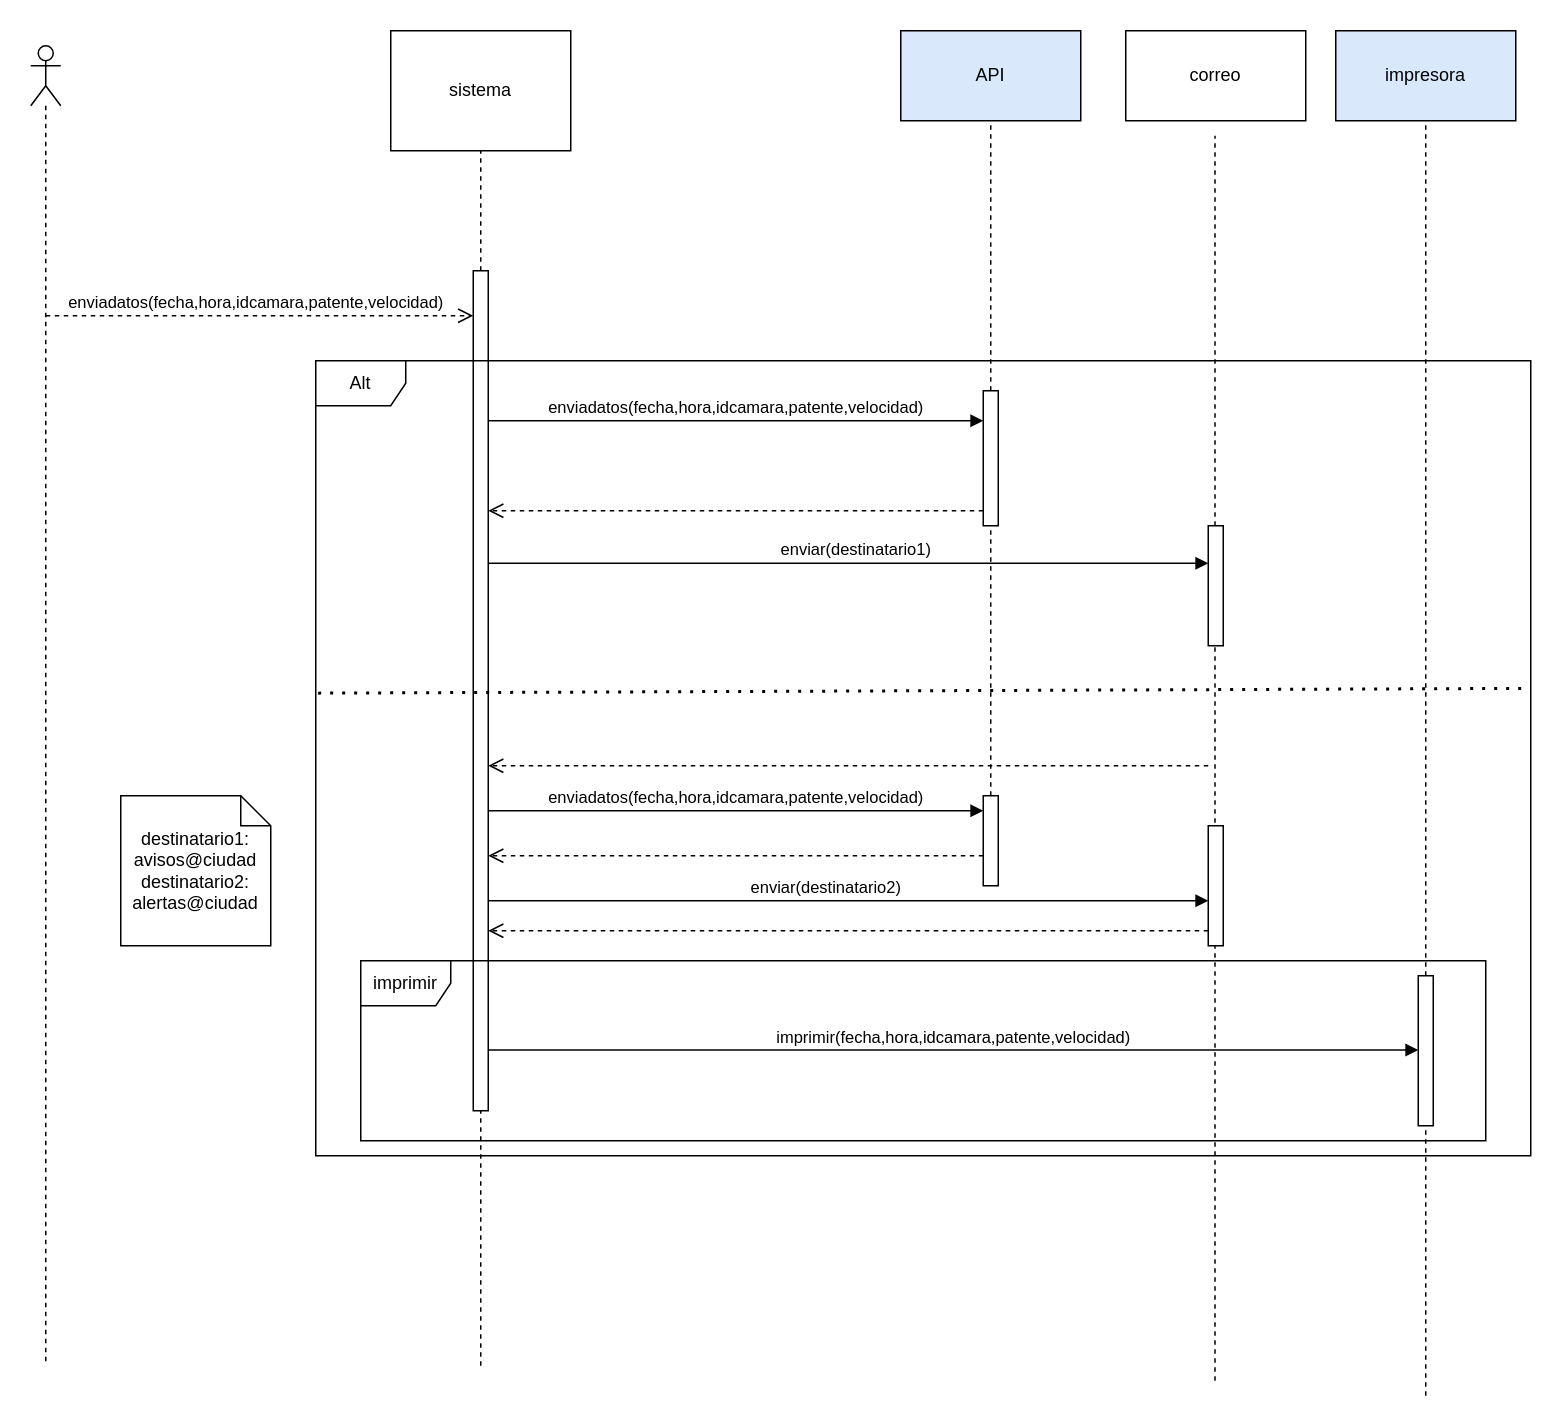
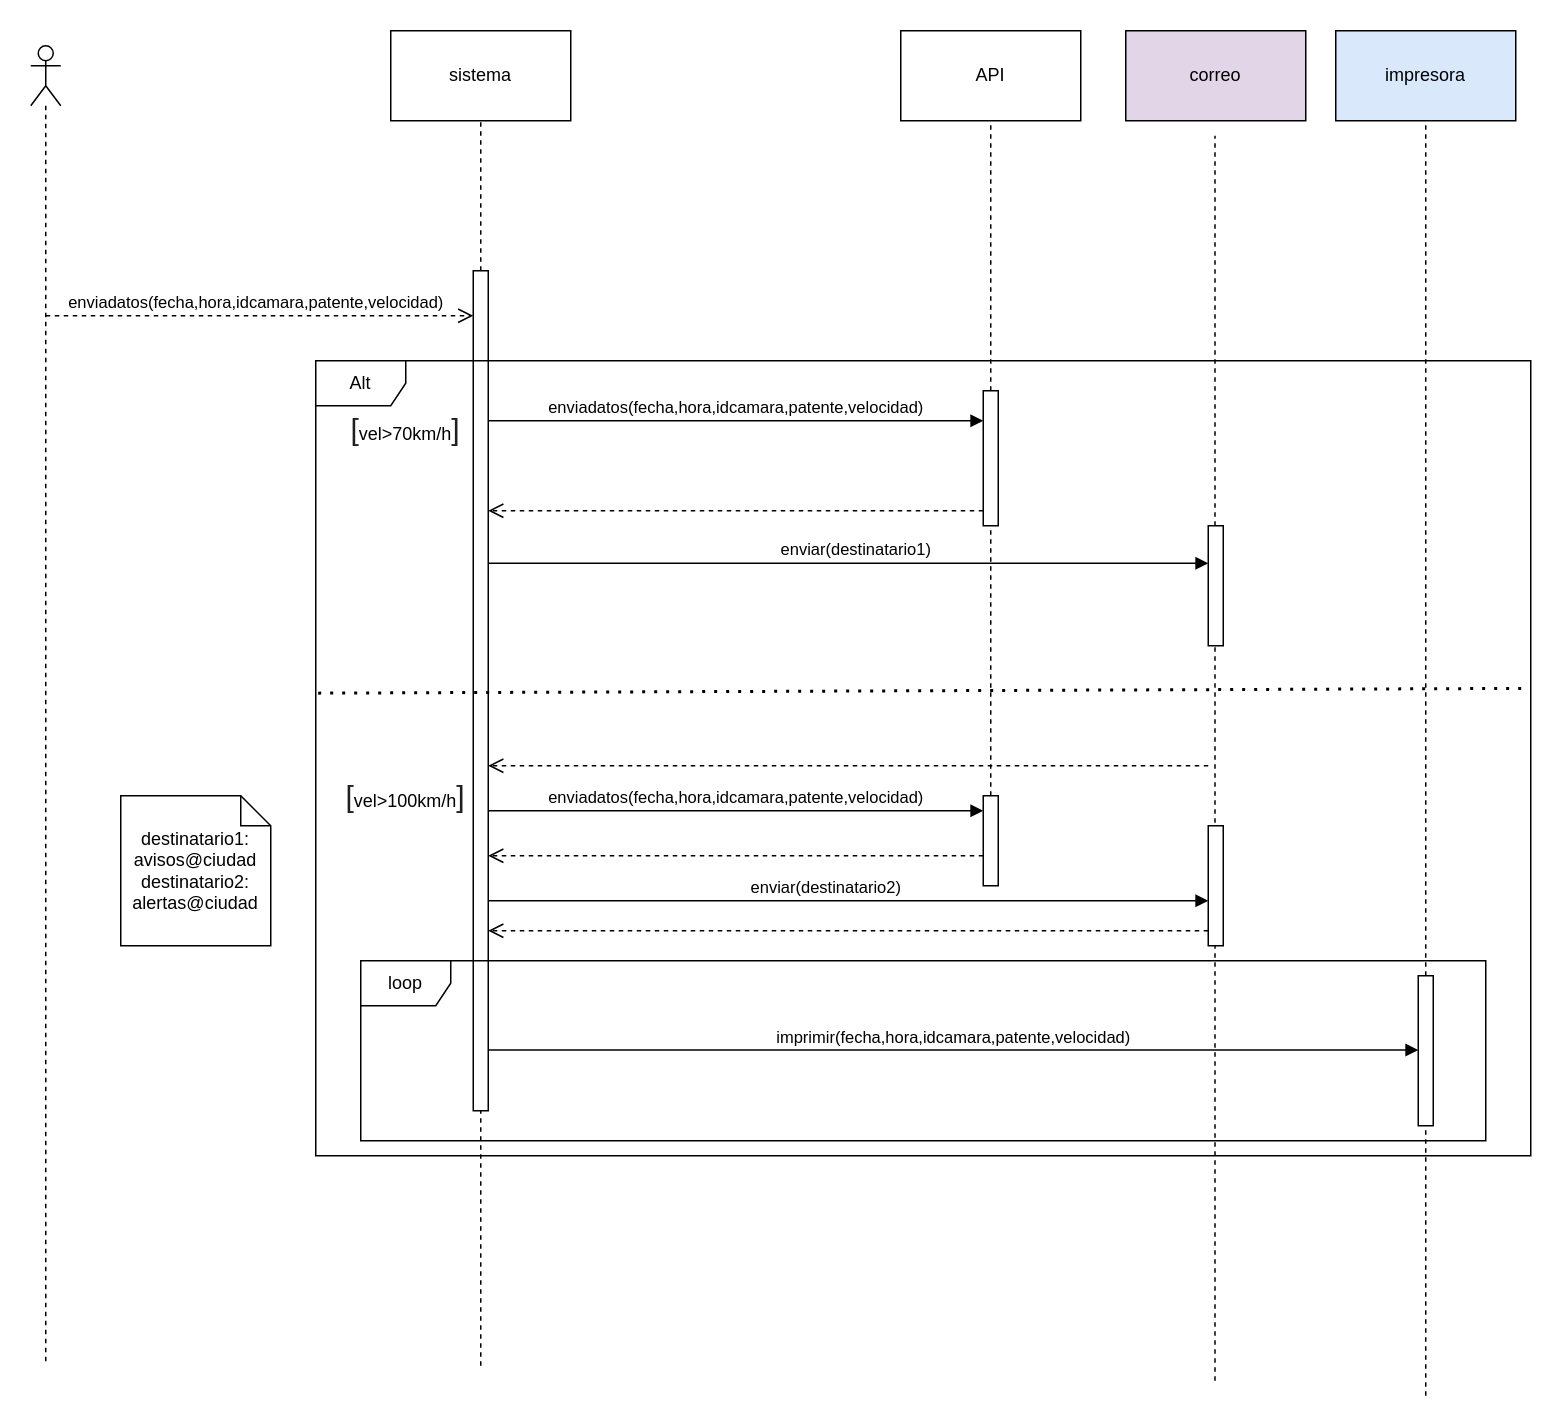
(991, 76) -> (991, 76)
(1216, 76) -> (1216, 76)
(481, 91) -> (481, 76)
none -> (406, 428)
none -> (406, 796)
(406, 983) -> (406, 983)
